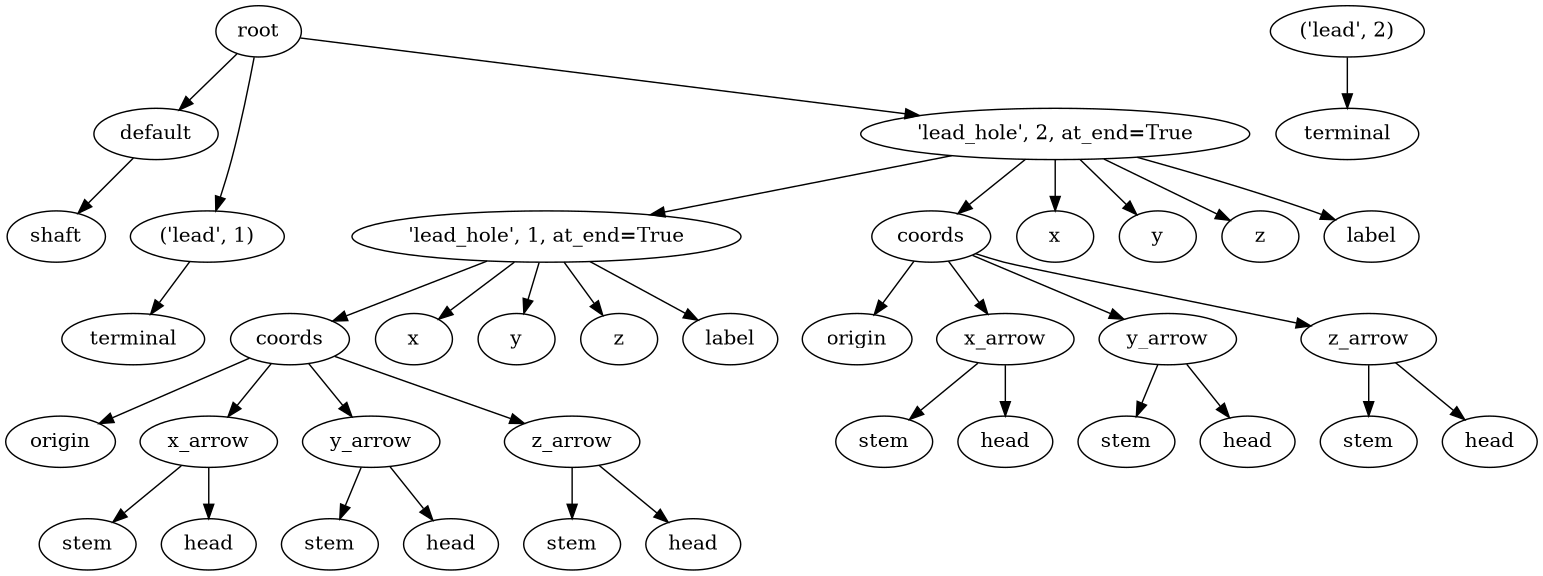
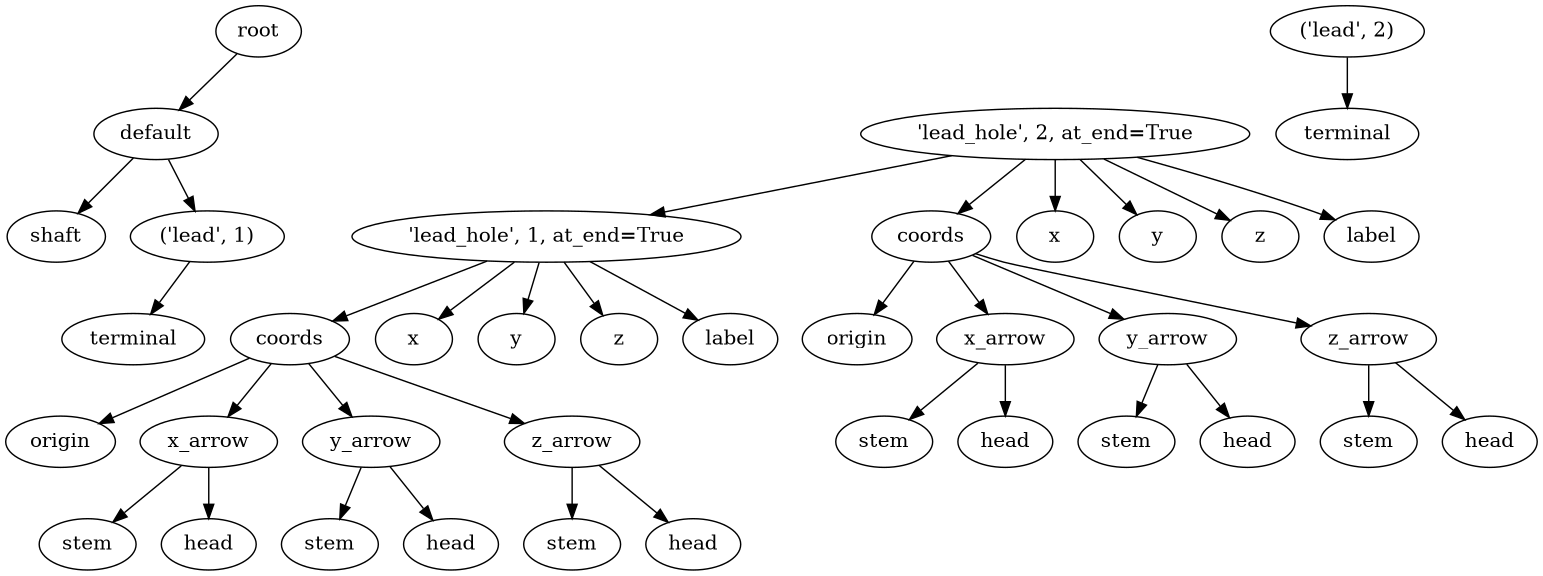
(603, 76) -> none
(239, 128) -> (178, 179)
